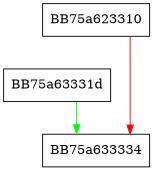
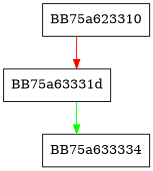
(130, 81) -> (77, 48)
